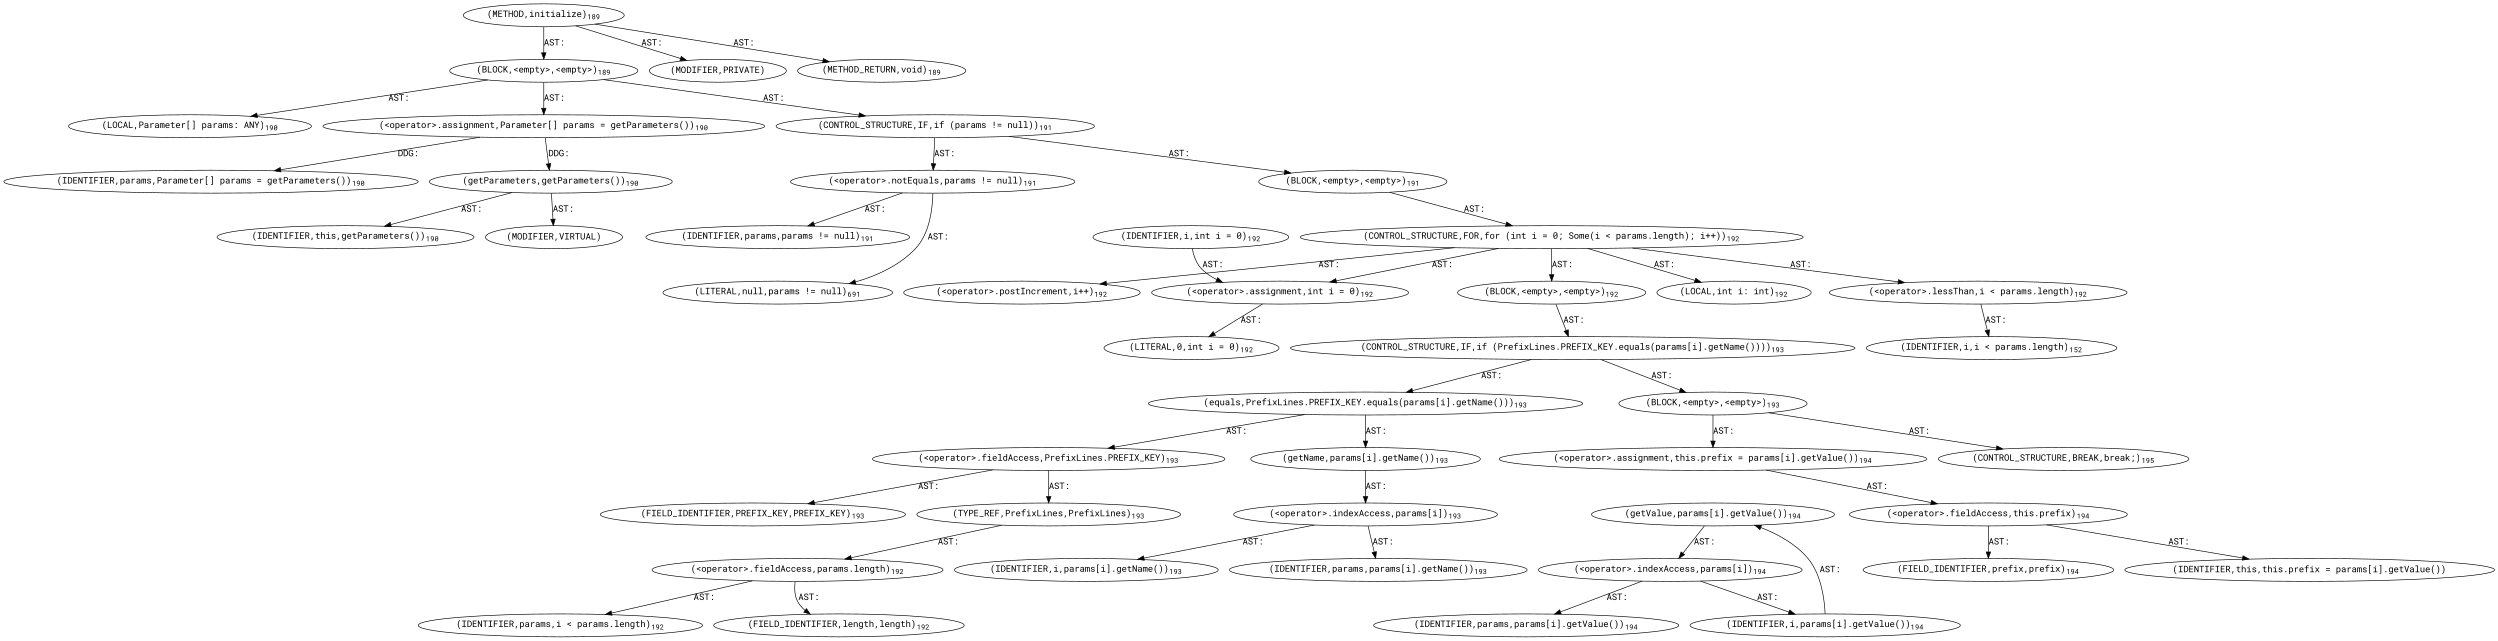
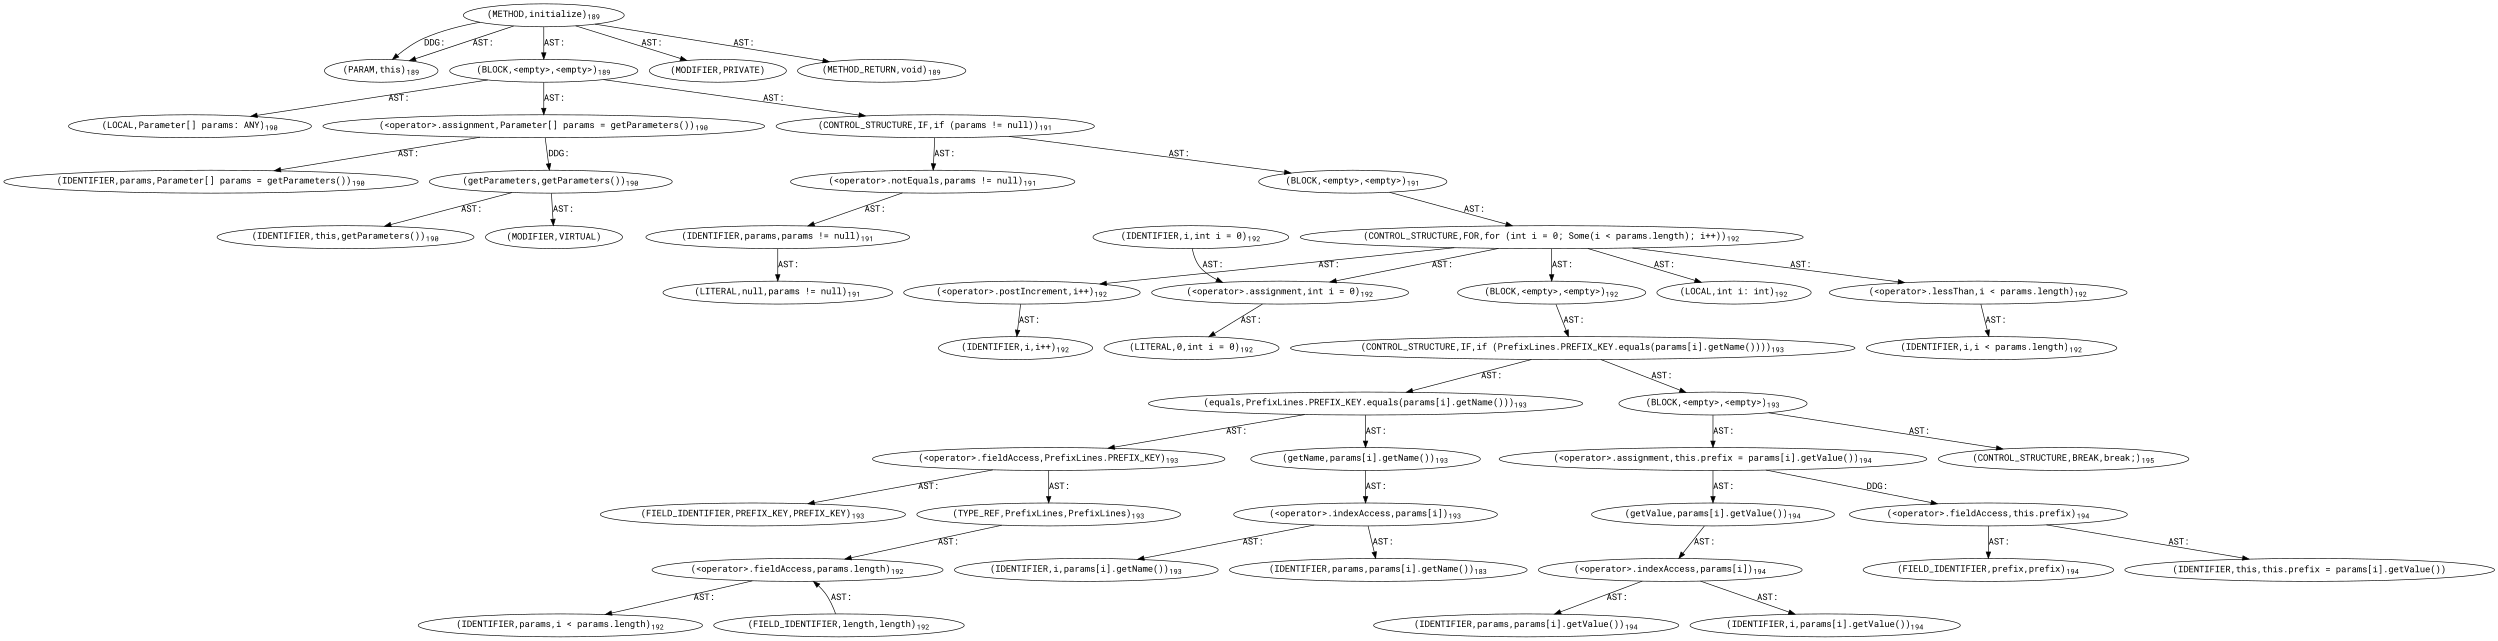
none -> (381, 71)
(411, 154) -> (411, 154)
(912, 252) -> (778, 262)
(854, 292) -> (854, 292)
(2076, 347) -> (2076, 347)
none -> (1016, 348)
(1880, 487) -> (1880, 487)
(1808, 559) -> (1713, 484)
(1481, 569) -> (1481, 569)
(796, 598) -> (829, 599)
